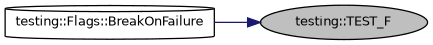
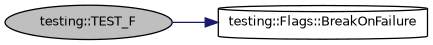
(231, 22) -> (189, 22)
